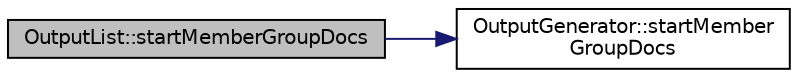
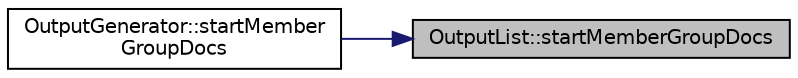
(410, 39) -> (367, 39)
